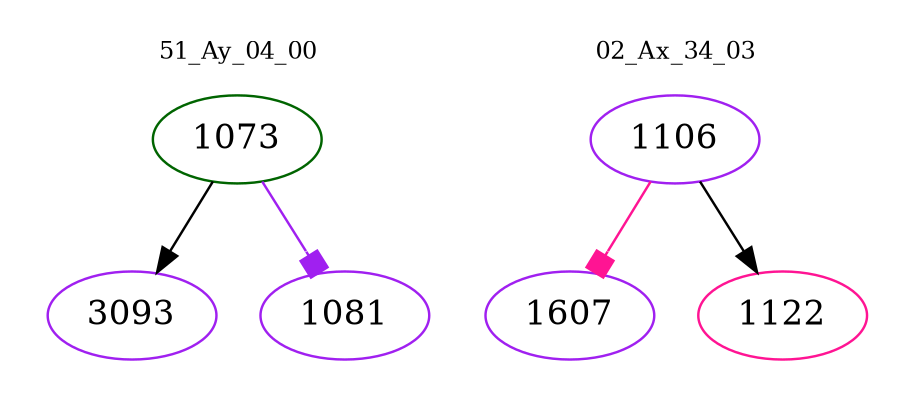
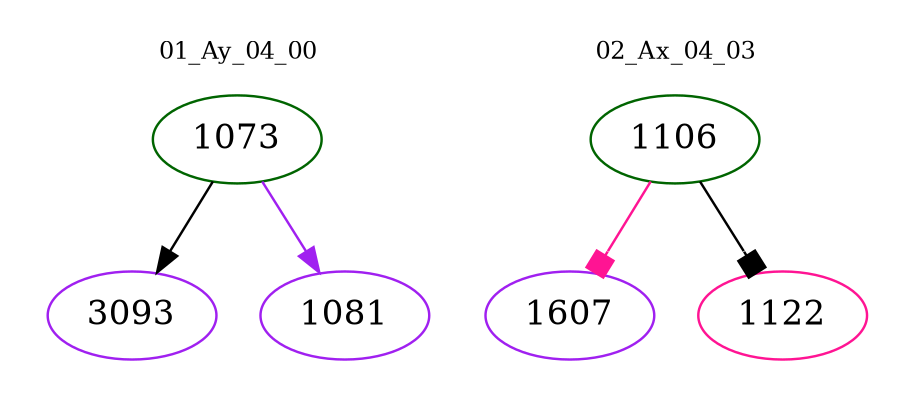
(238, 53) -> (238, 53)
(676, 53) -> (676, 53)
(675, 139) -> (675, 139)
(284, 216) -> (284, 216)
(722, 216) -> (722, 216)
